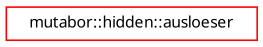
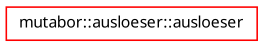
(132, 24) -> (132, 24)
